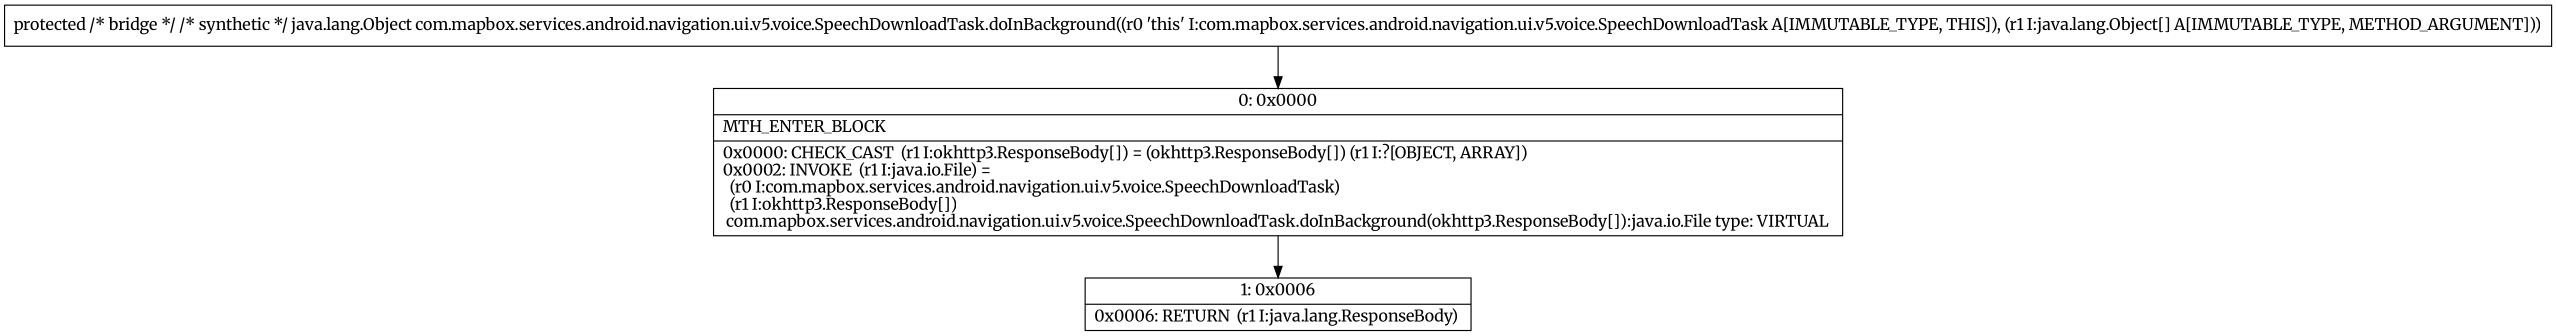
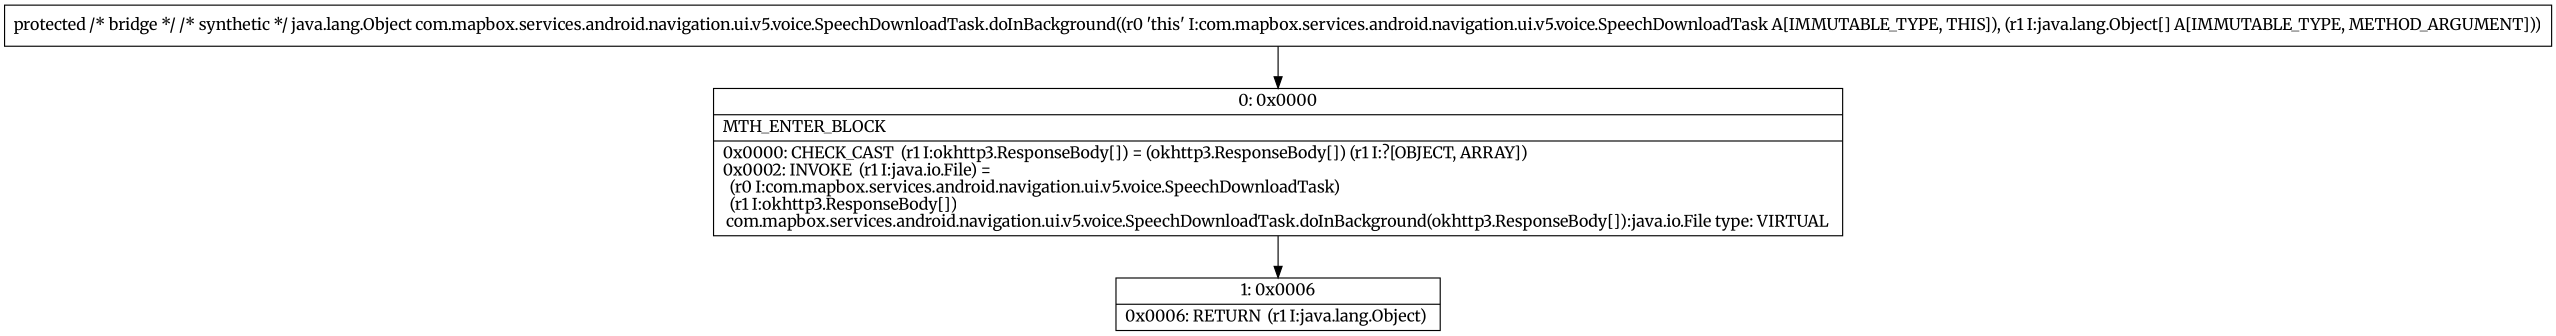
(1278, 317) -> (1278, 317)
